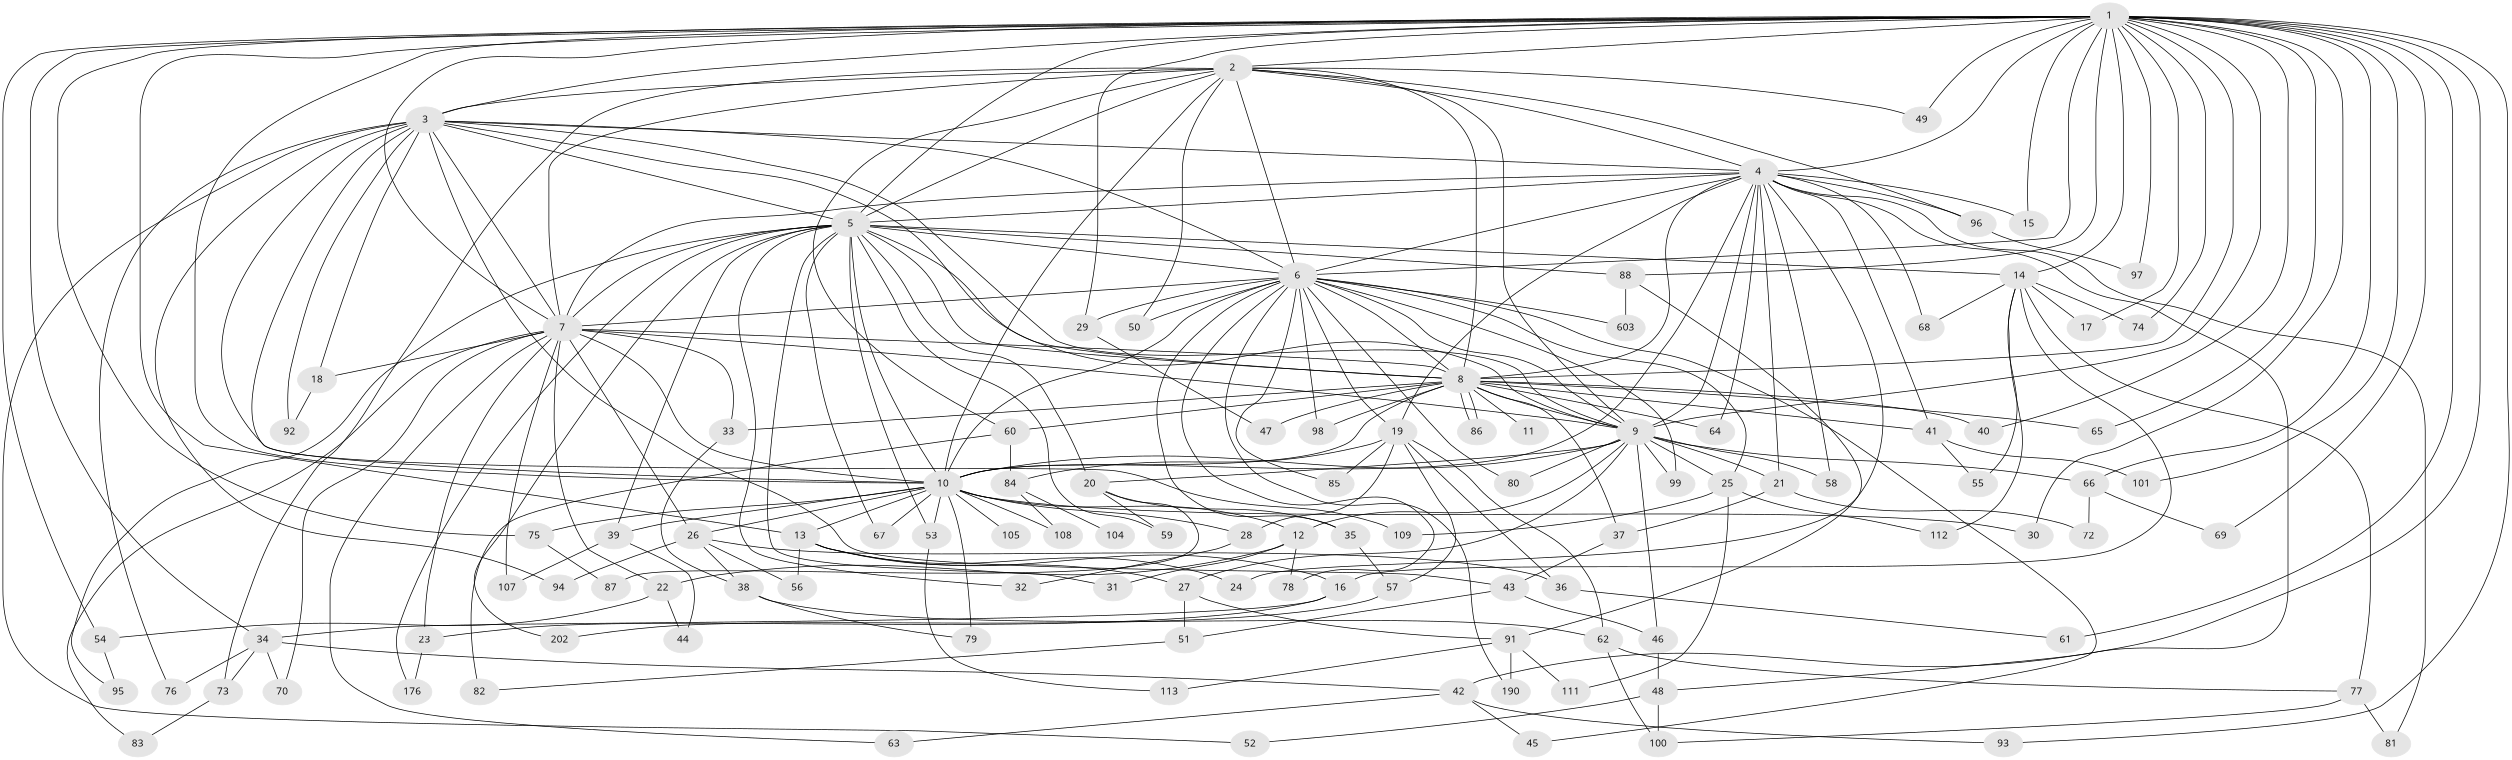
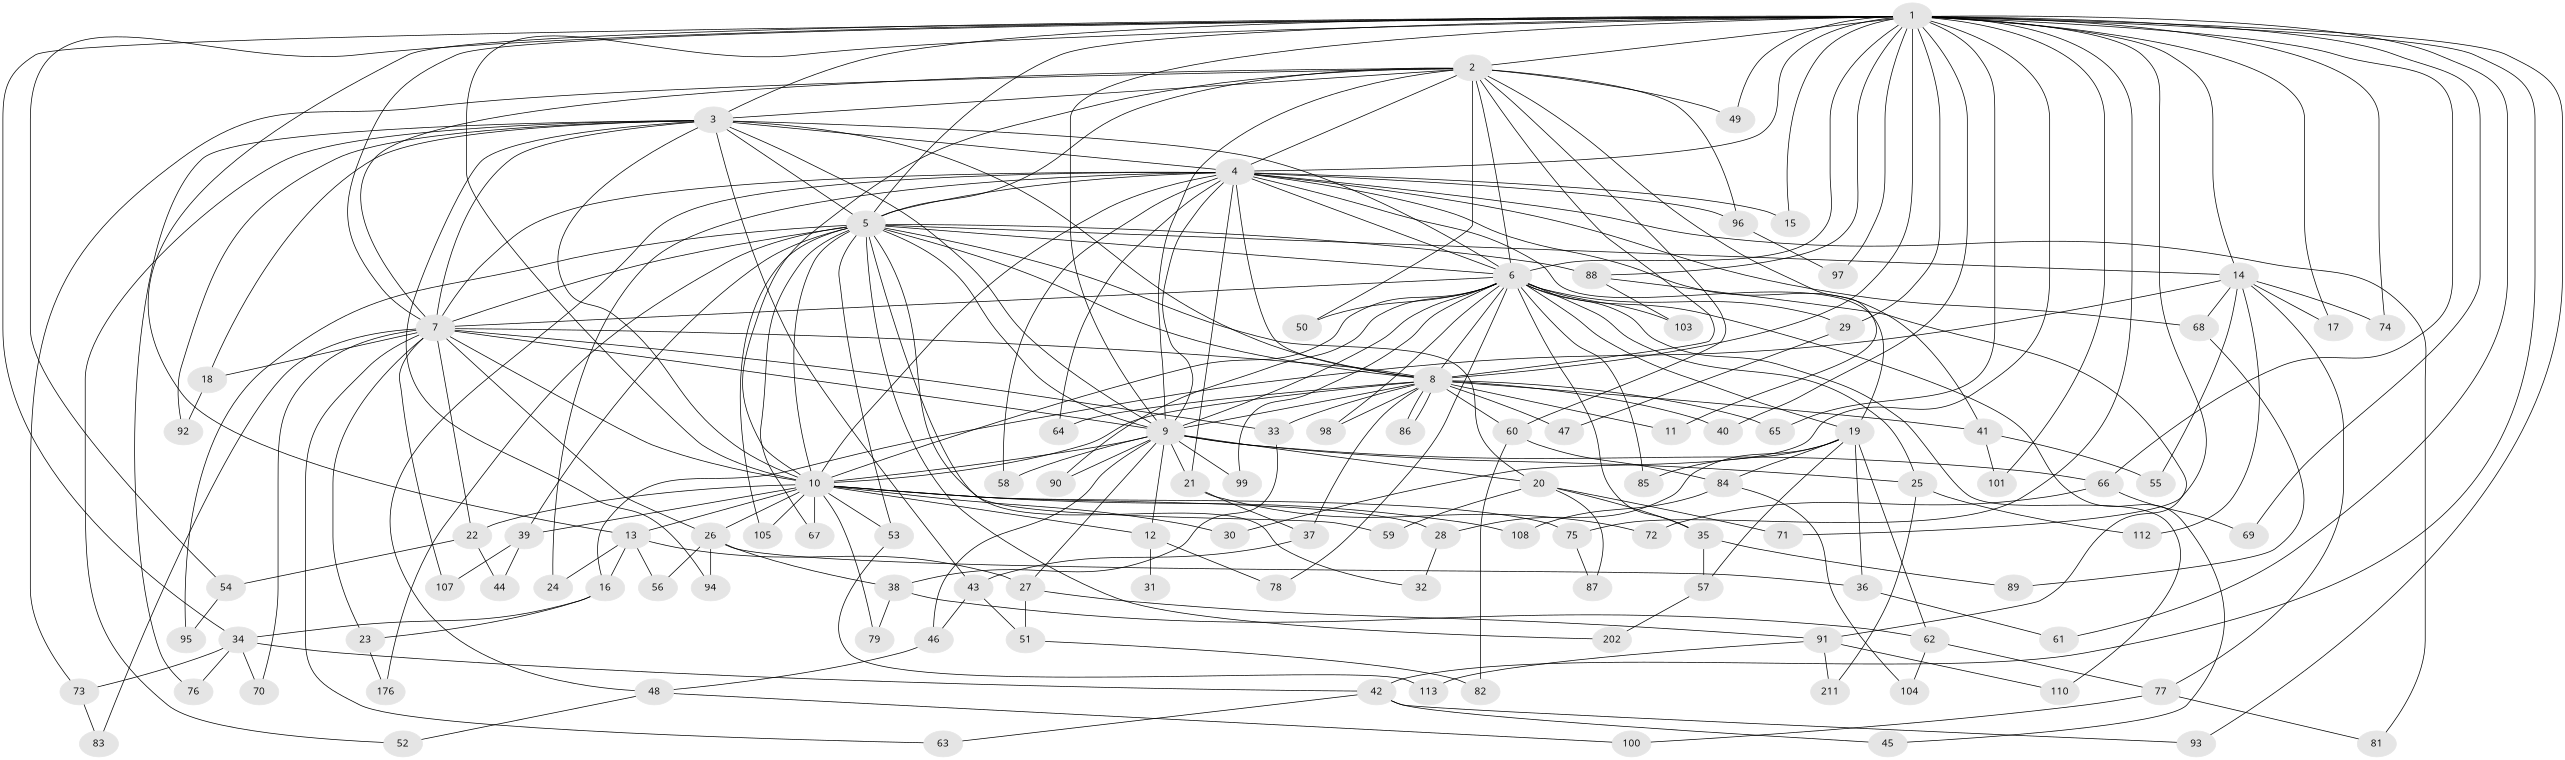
none -> (1771, 270)
(1626, 328) -> (1684, 328)
(1514, 484) -> (1056, 484)
(1403, 536) -> none
none -> (1783, 536)
(773, 544) -> (749, 326)
(983, 571) -> (647, 495)
none -> (2014, 588)
(1511, 692) -> (2060, 692)
(1571, 692) -> (1830, 692)
(1626, 694) -> (1919, 669)
